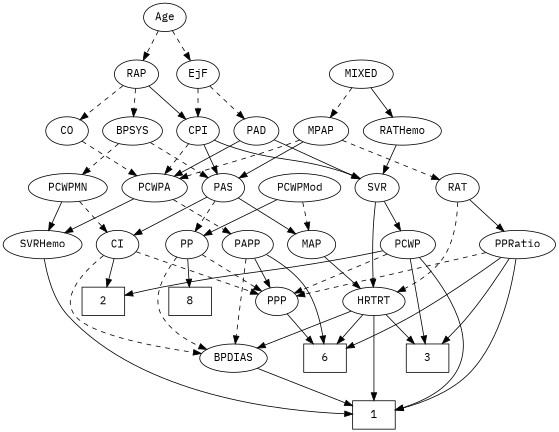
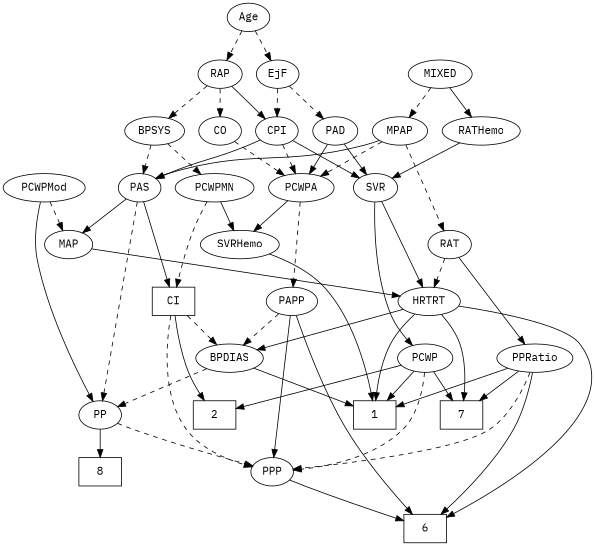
(118, 245) -> (174, 301)
(159, 309) -> (164, 387)
(428, 358) -> (462, 415)
